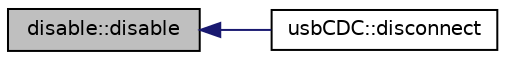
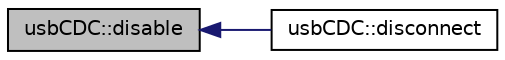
(104, 30) -> (104, 30)
